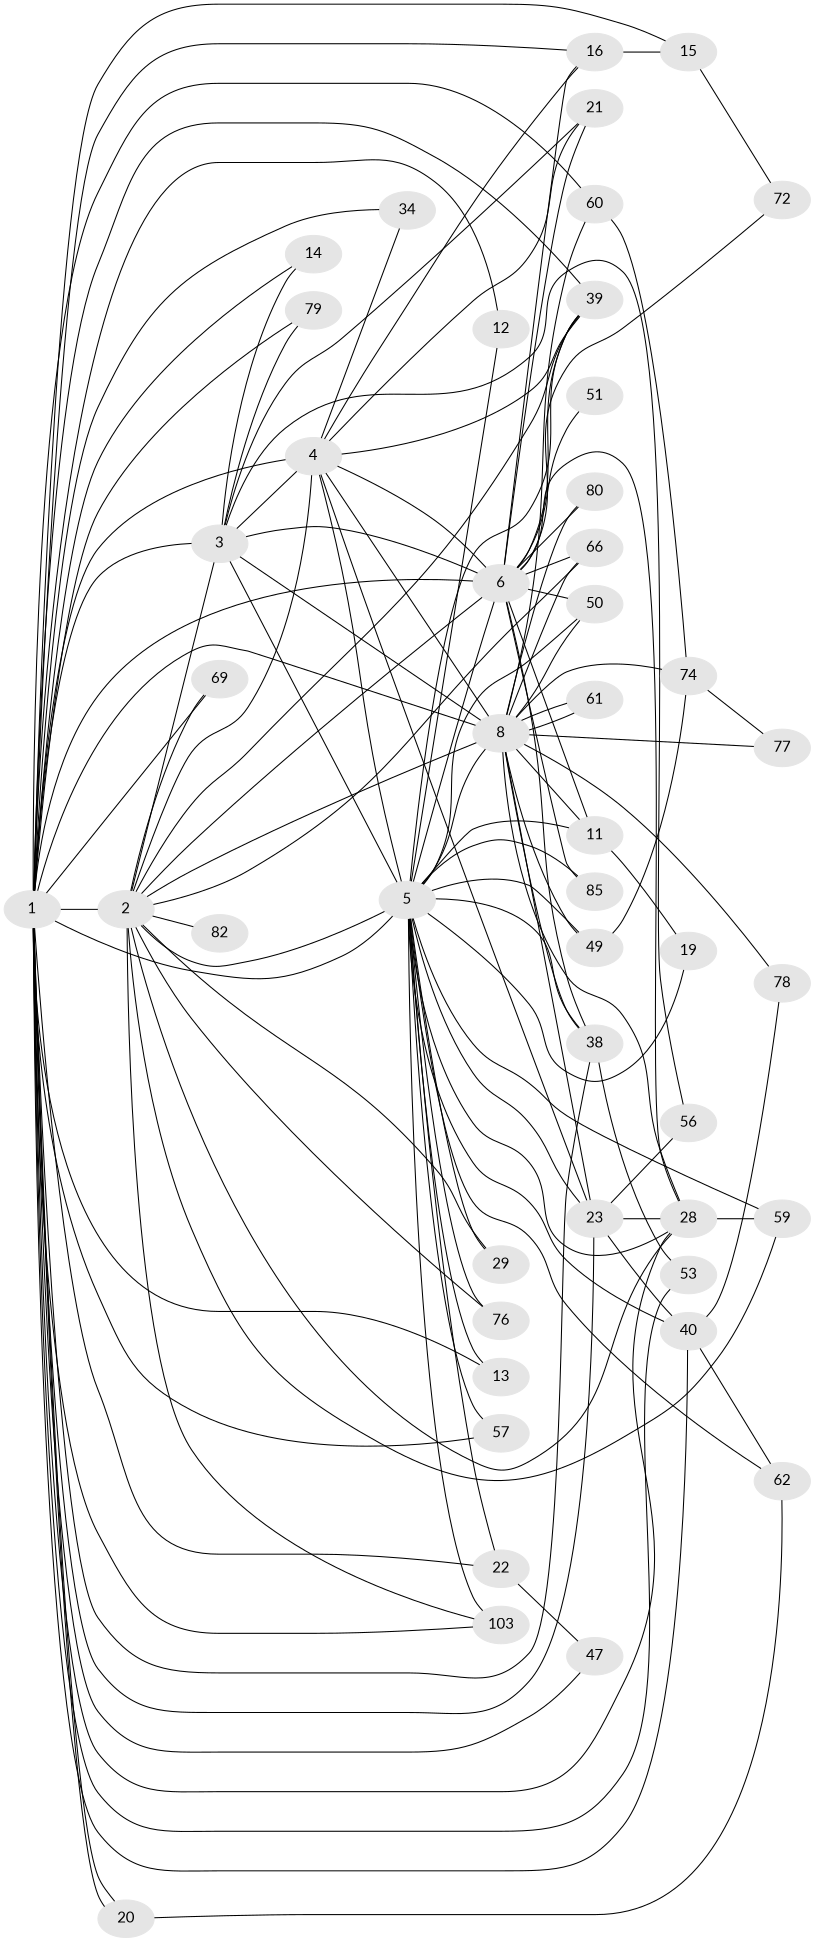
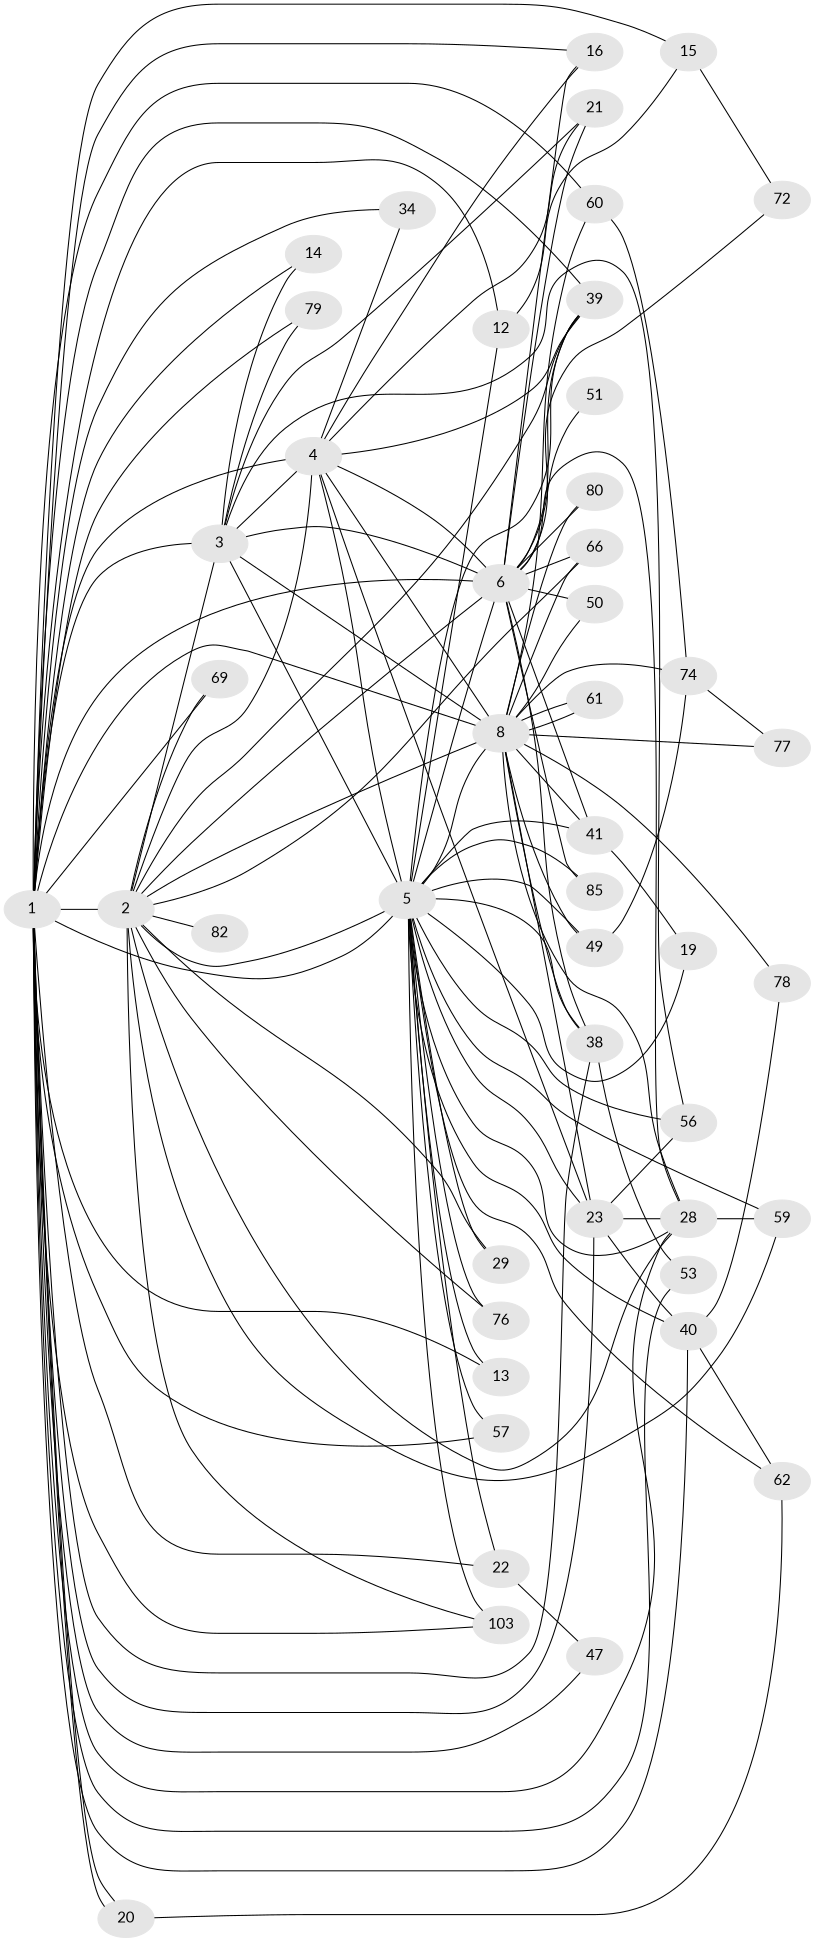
(642, 52) -> (580, 163)
(452, 768) -> (517, 1034)
(595, 835) -> (595, 835)
